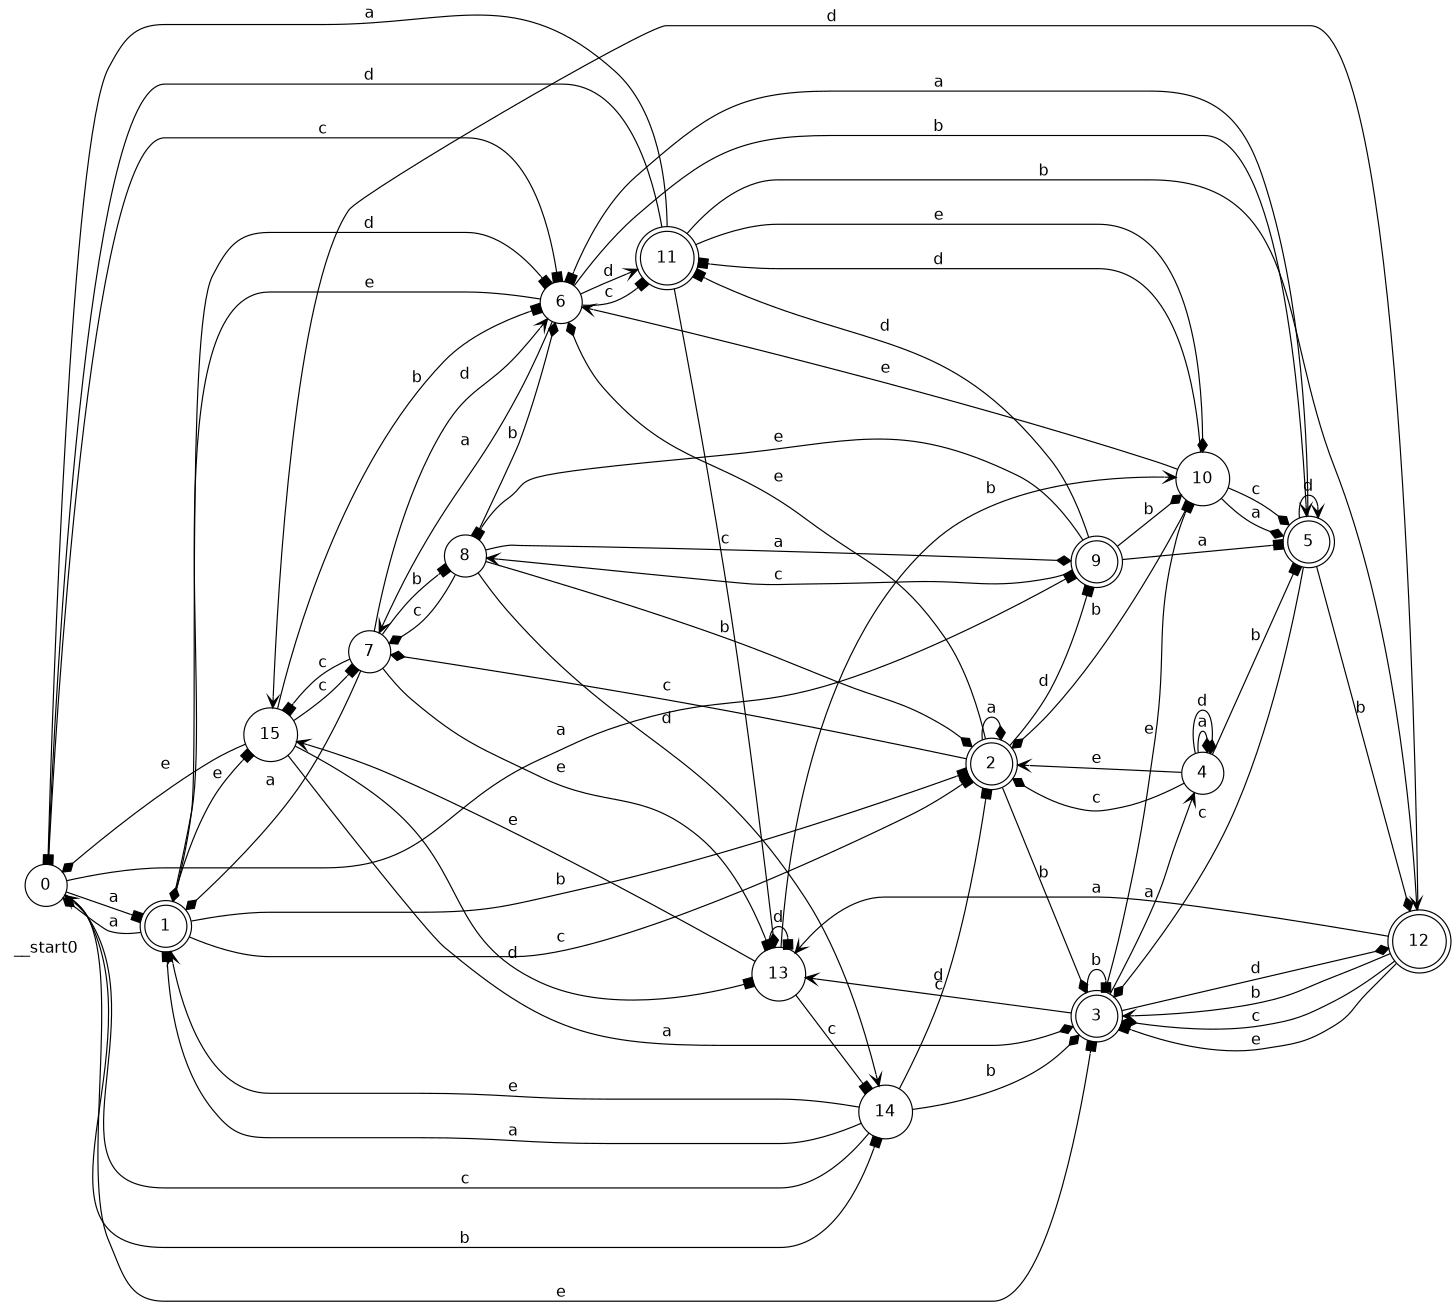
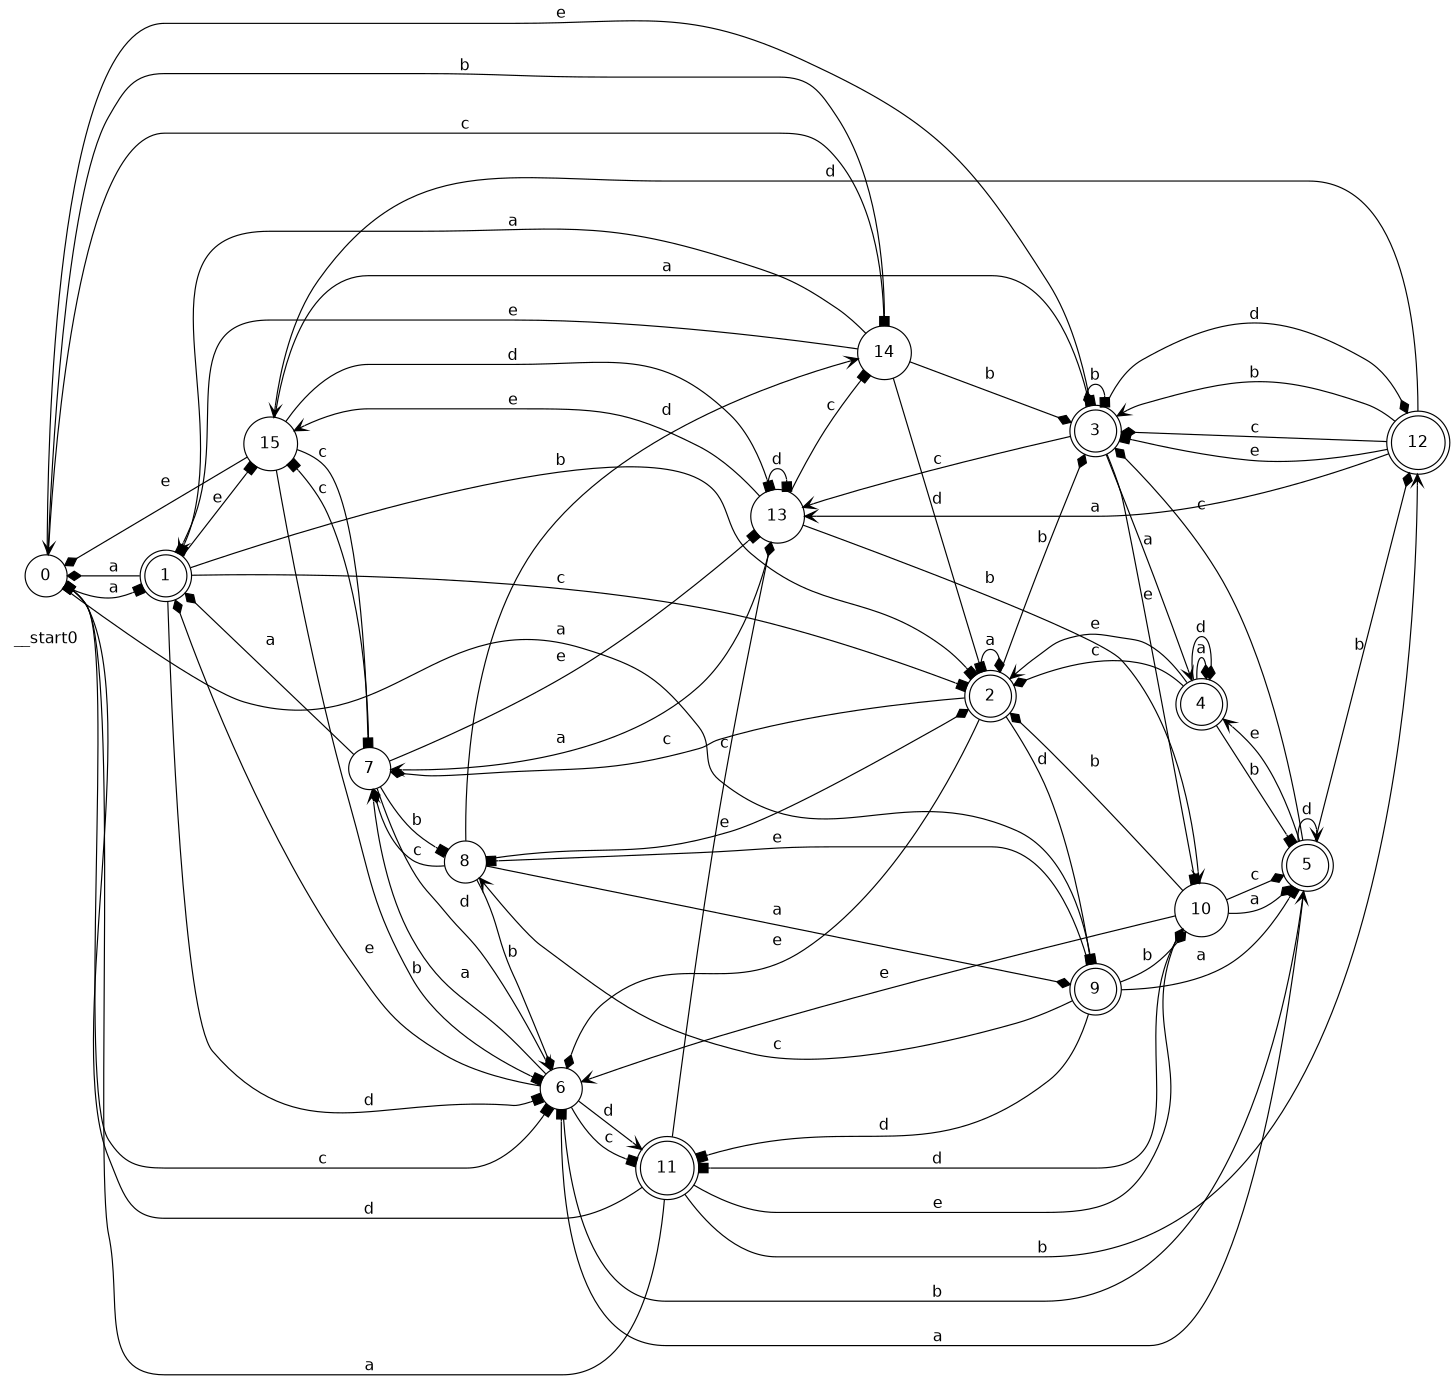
(725, 628) -> (725, 823)
none -> (636, 727)
(1203, 773) -> (1202, 704)
none -> (1274, 779)
